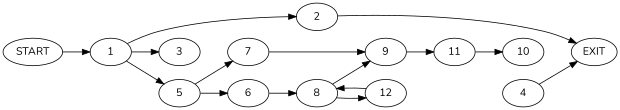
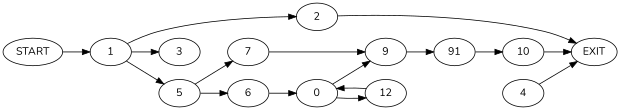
(455, 52) -> (455, 52)
none -> (554, 52)
(317, 93) -> (317, 93)
